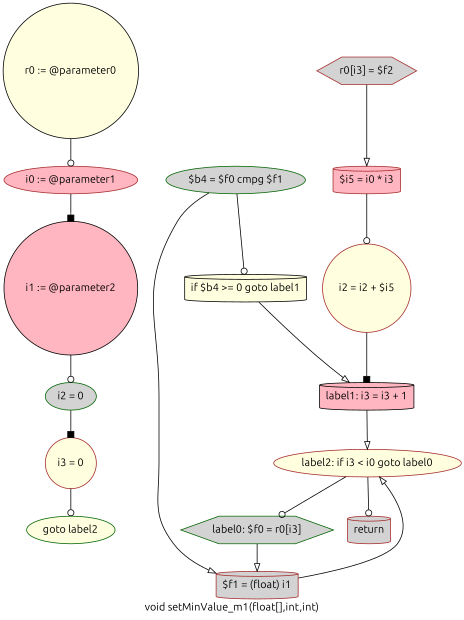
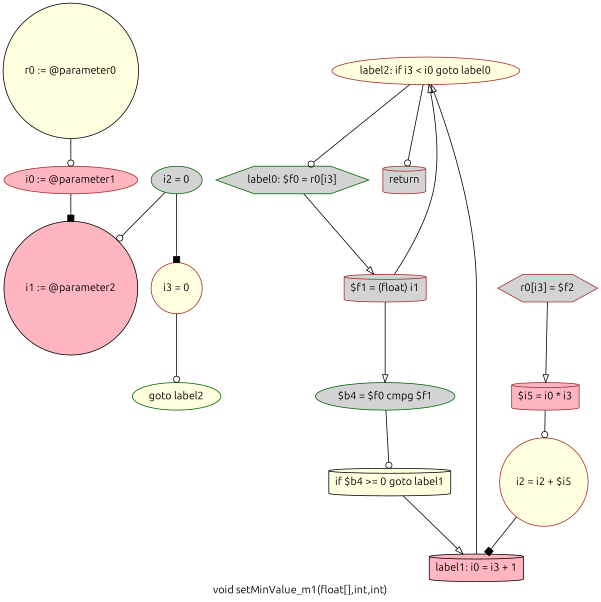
(71, 366) -> (144, 214)
(159, 383) -> (385, 338)
(367, 396) -> (476, 568)
